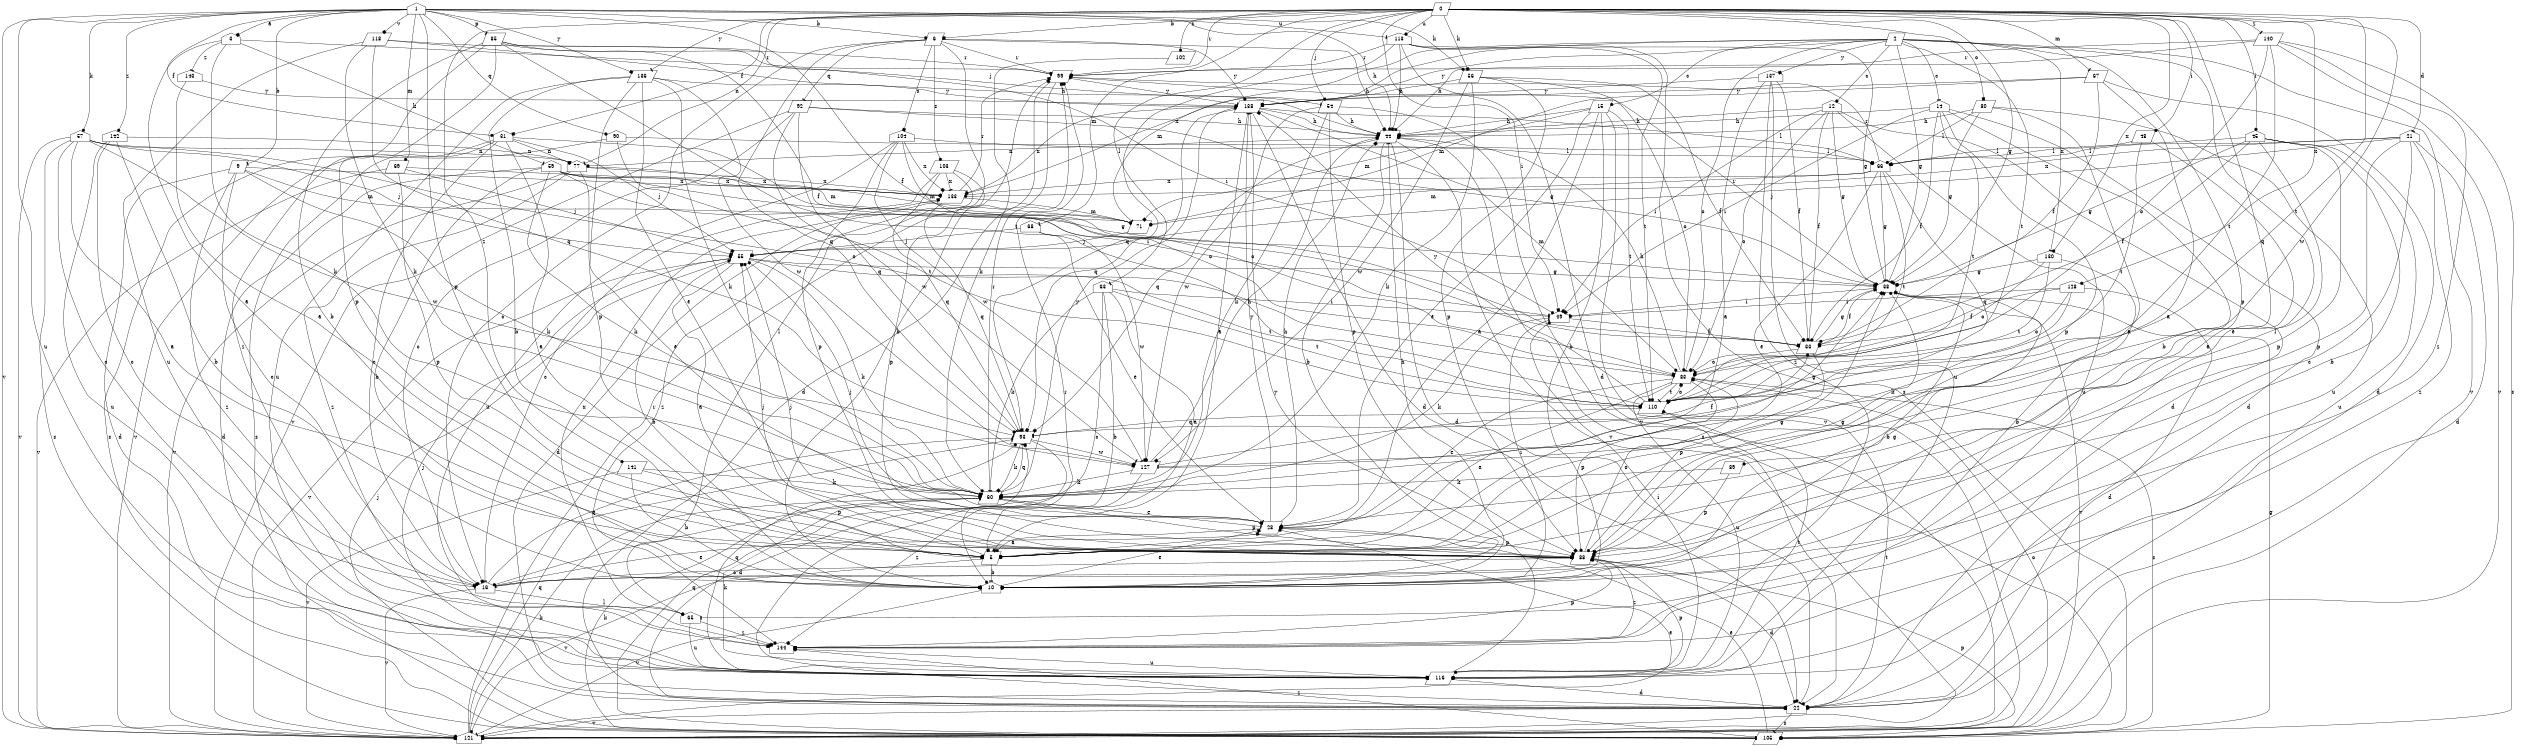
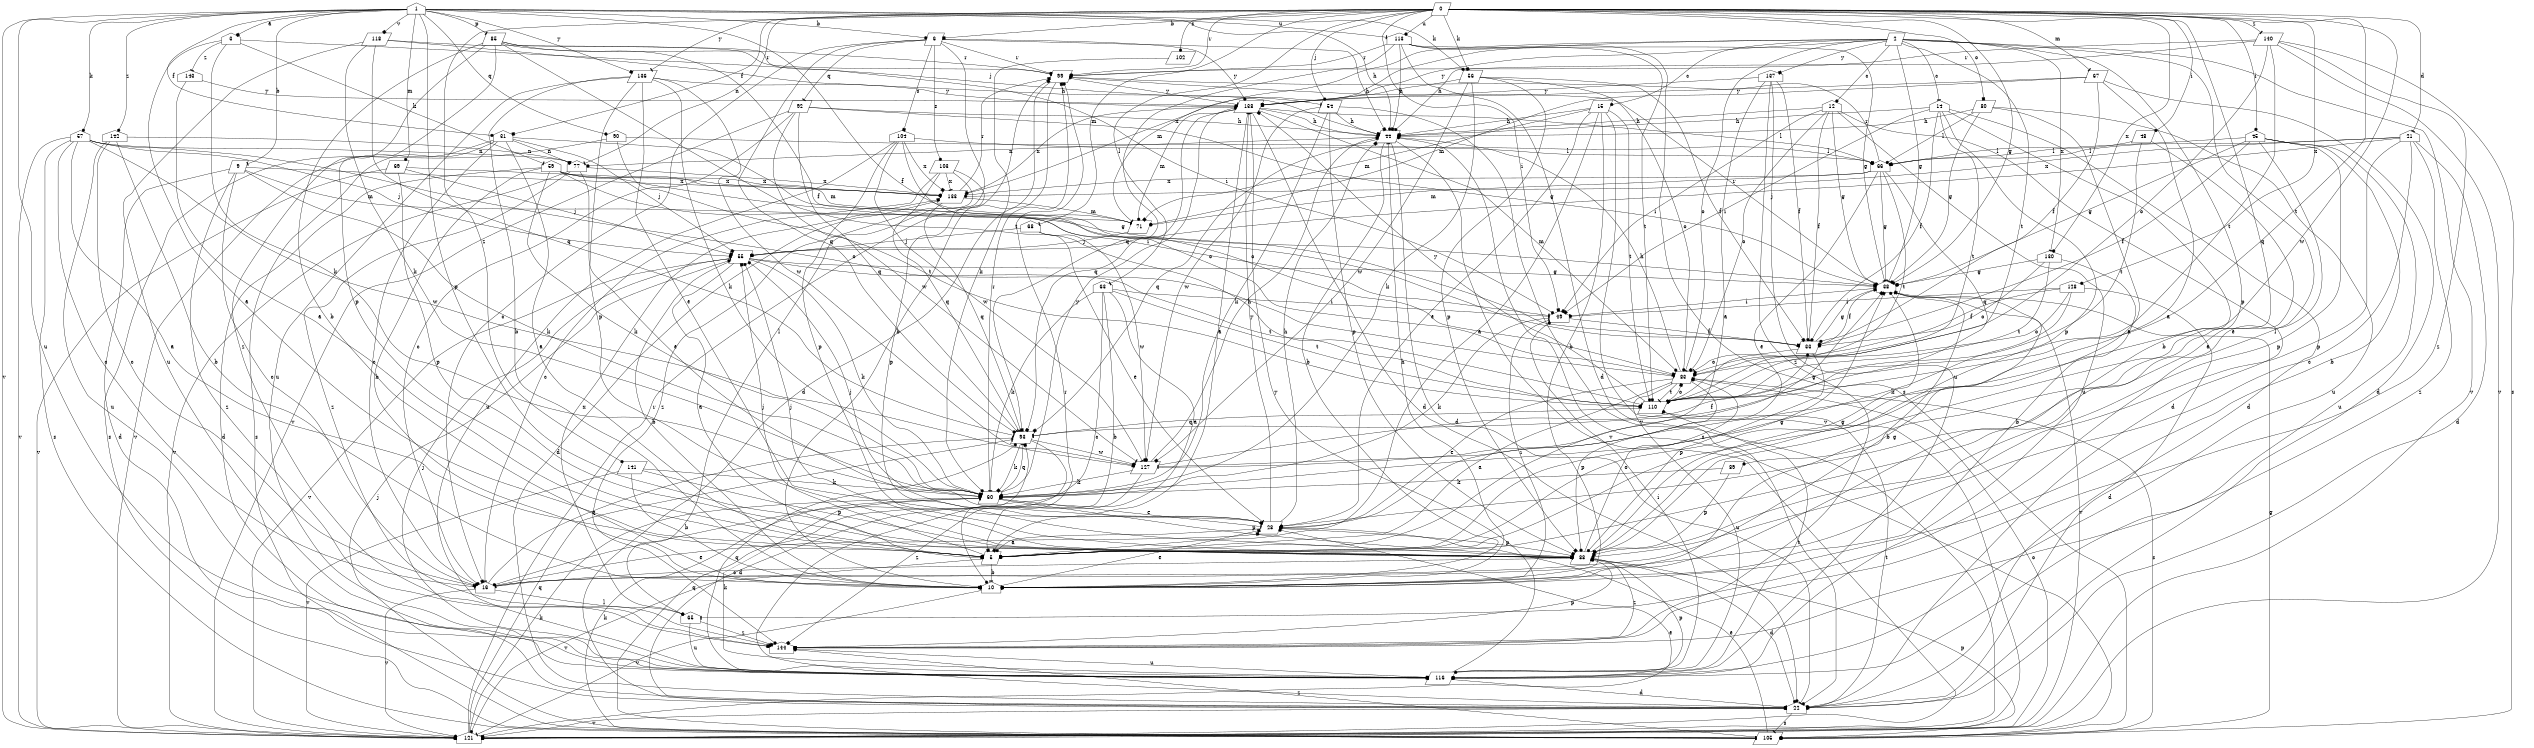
(858, 193) -> (1171, 139)
